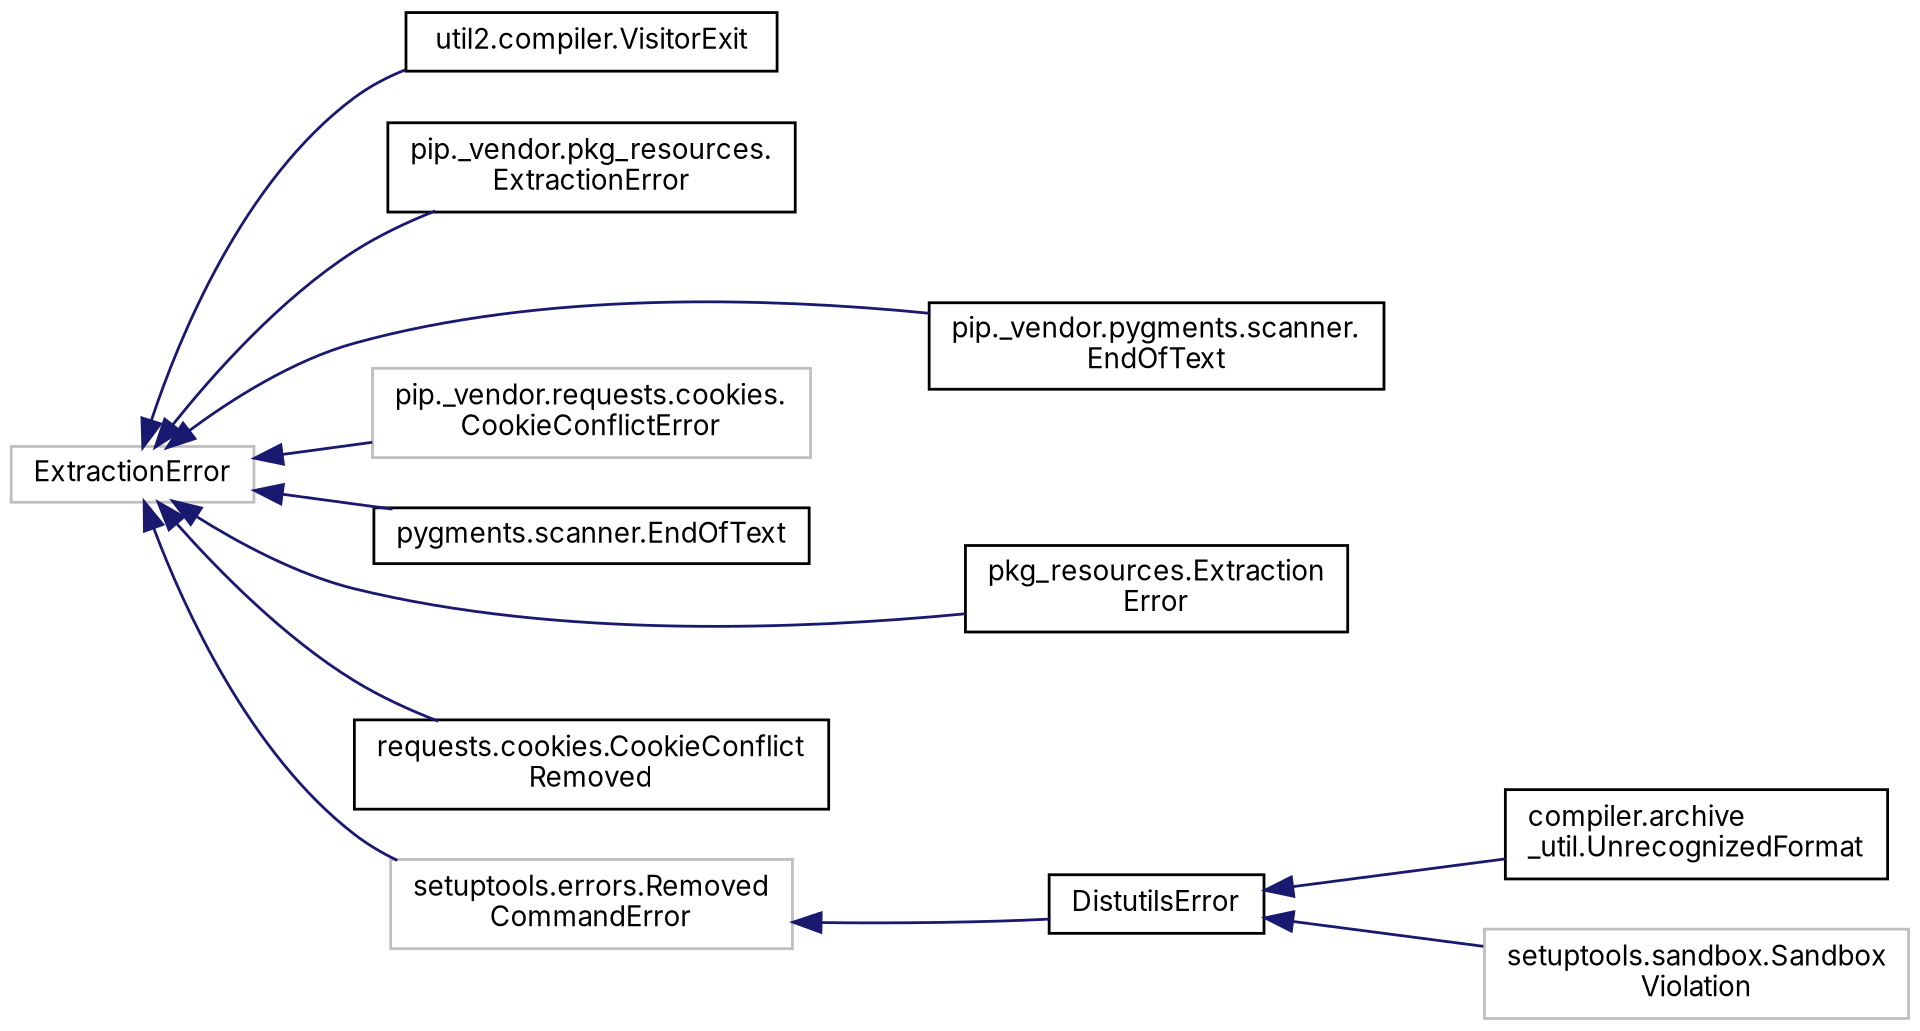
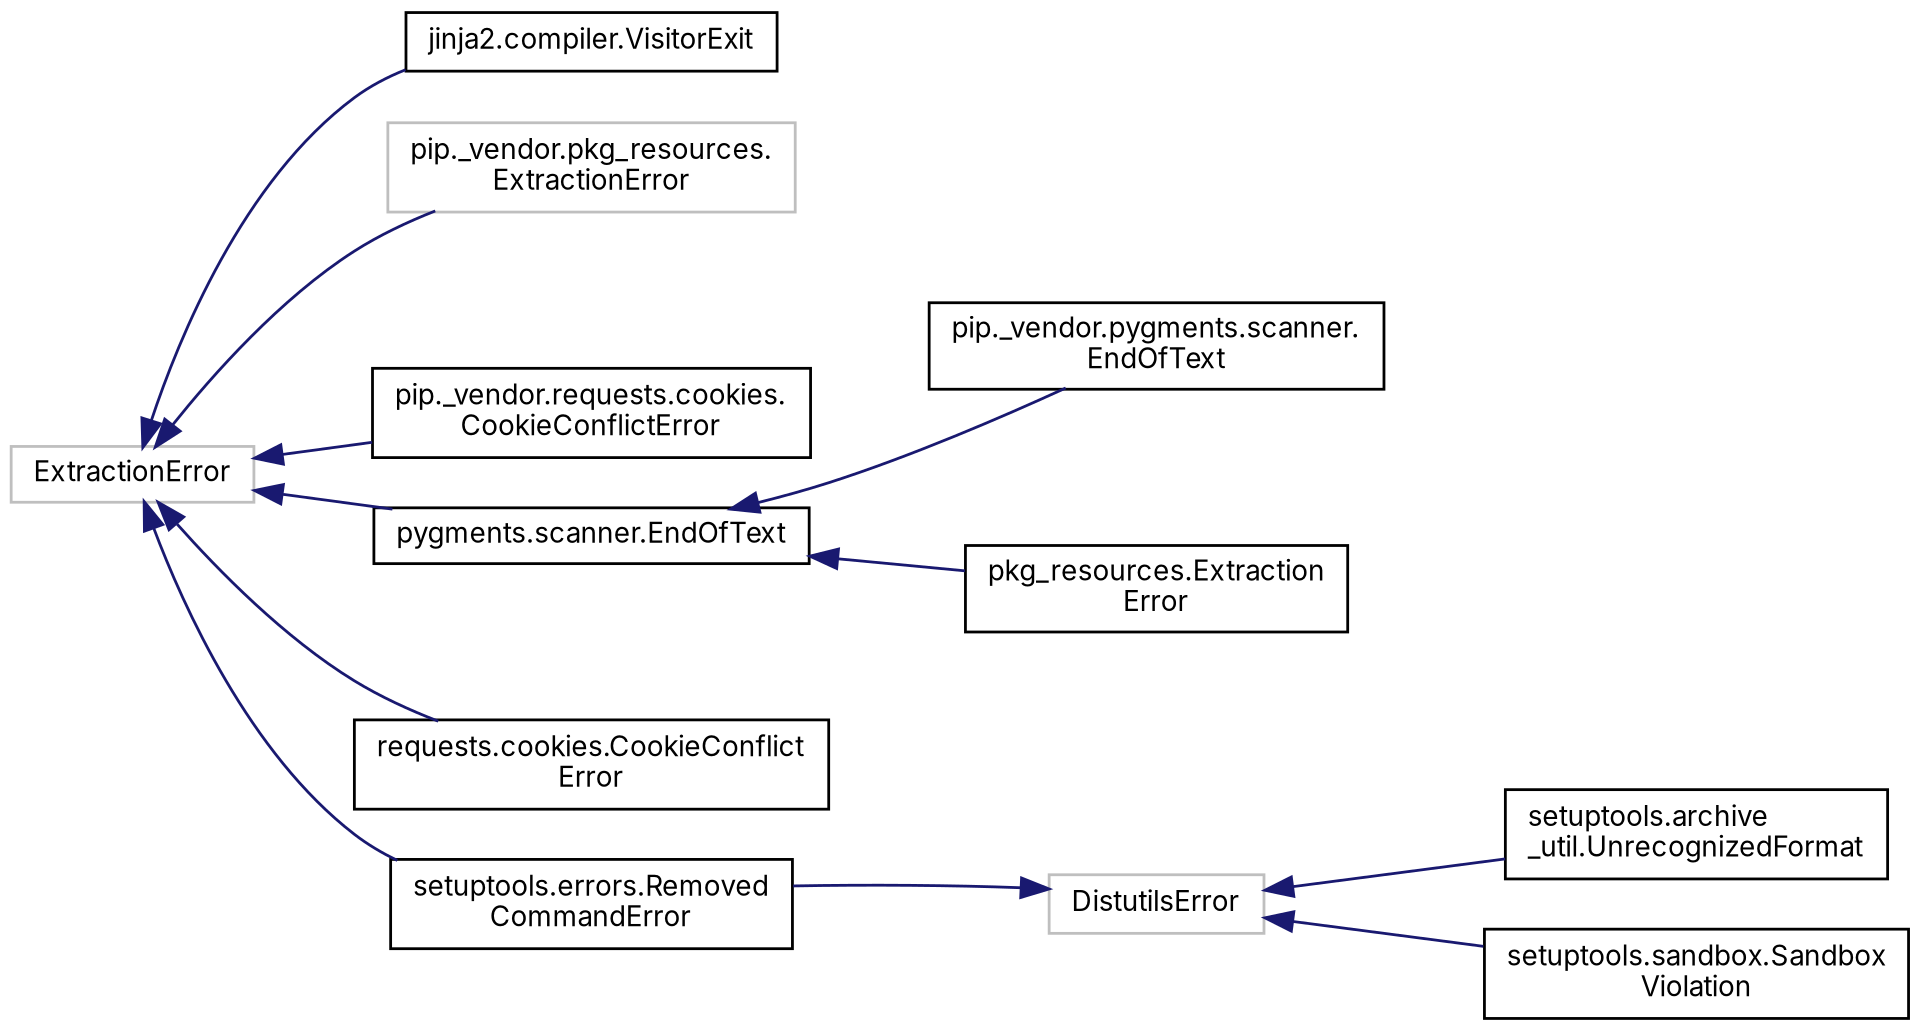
(592, 42) -> (592, 42)
(592, 167) -> (592, 167)
(547, 310) -> (914, 452)
(592, 413) -> (592, 413)
(572, 621) -> (901, 565)
(592, 765) -> (592, 765)
(1696, 834) -> (1696, 834)
(592, 904) -> (592, 904)
(1157, 904) -> (1157, 904)
(935, 922) -> (907, 885)
(1696, 974) -> (1696, 974)
